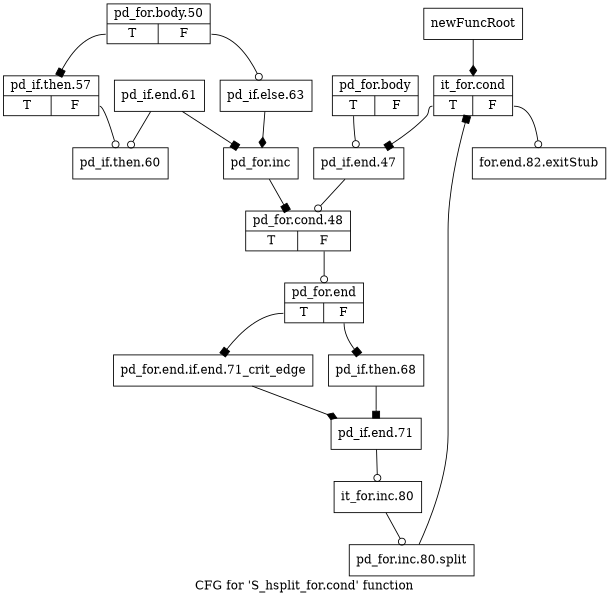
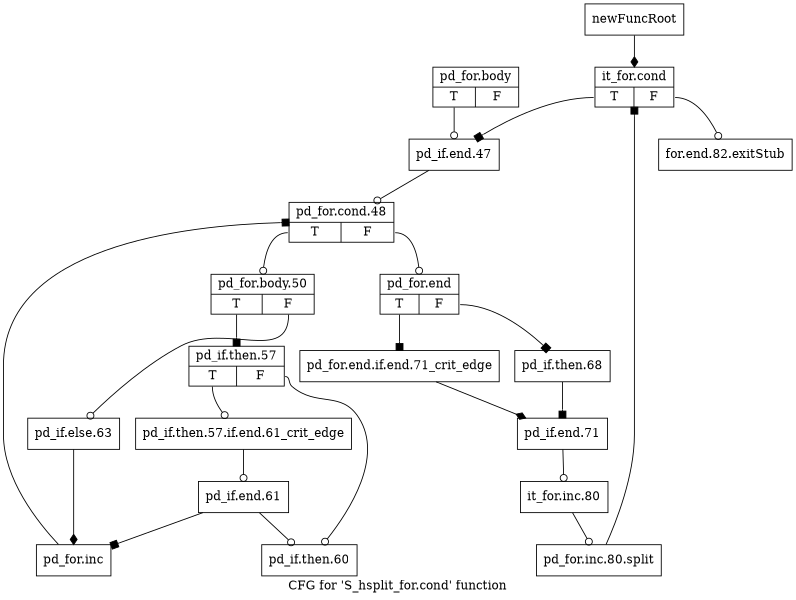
none -> (270, 245)
none -> (244, 434)
